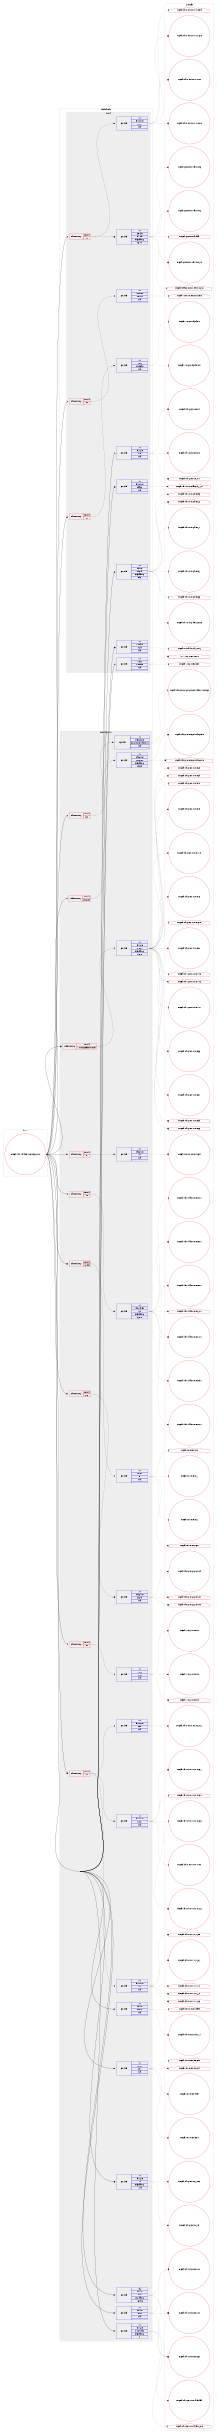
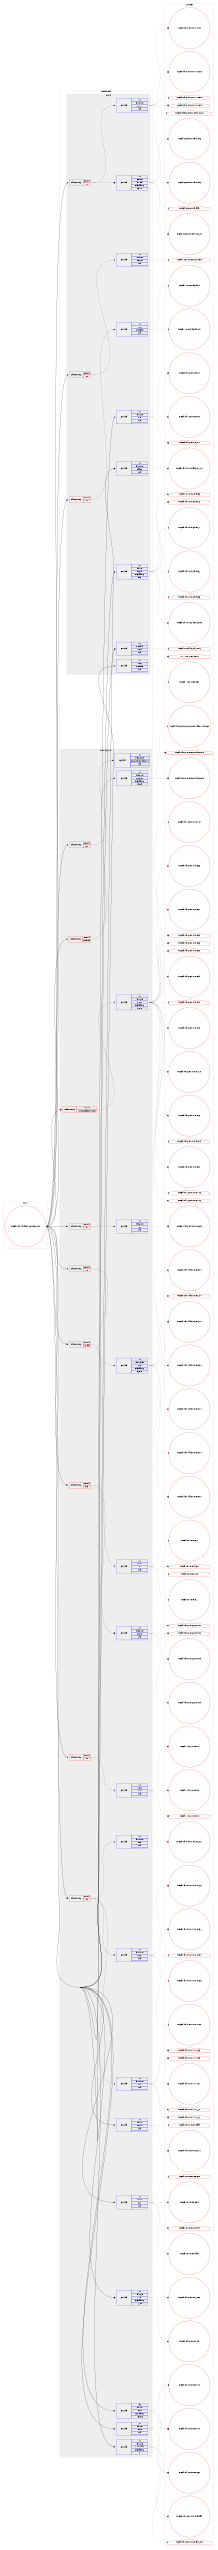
(189, 36) -> (189, 105)
(189, 263) -> (189, 234)
(189, 487) -> (189, 469)
(189, 494) -> (189, 494)
(189, 664) -> (189, 682)
(189, 776) -> (189, 977)
(189, 1154) -> (189, 1226)
none -> (189, 1659)
